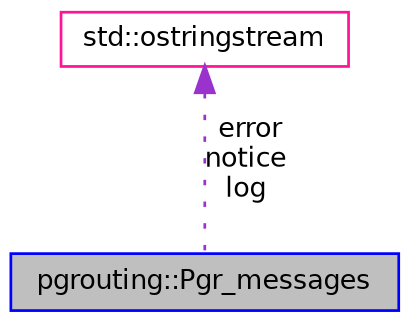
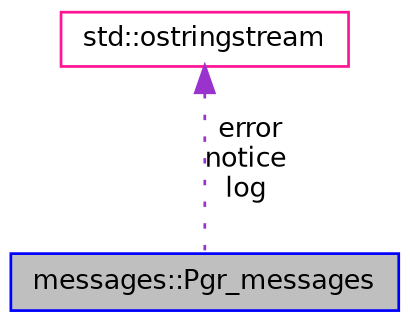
(205, 282) -> (205, 282)
